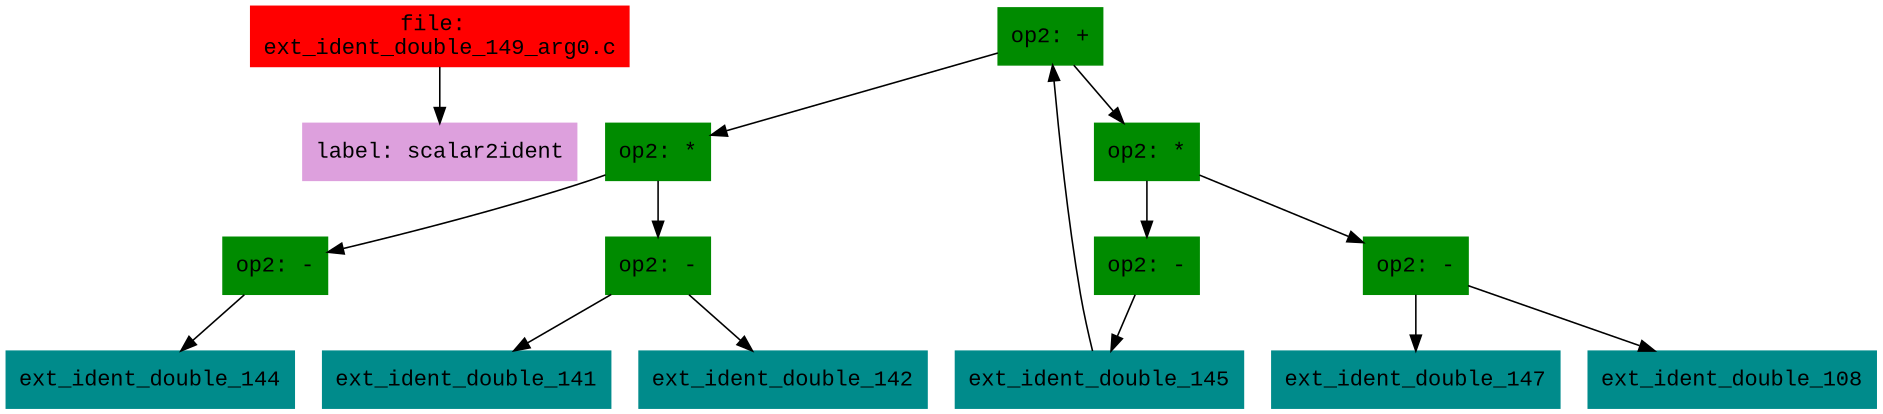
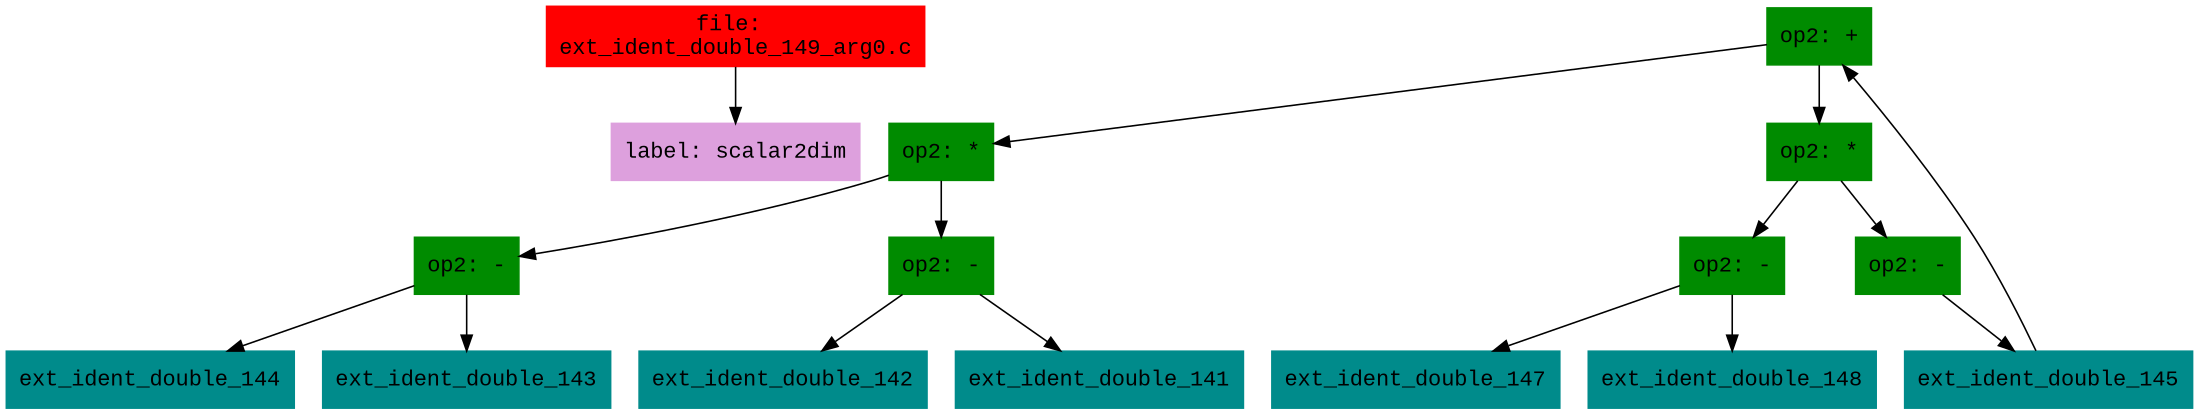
(440, 152) -> (736, 152)
none -> (467, 380)
(1732, 380) -> (1732, 380)
